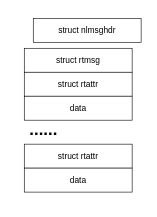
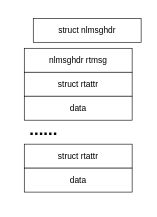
(78, 60) -> (78, 60)
